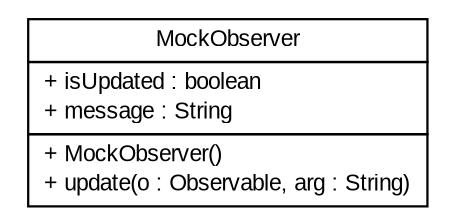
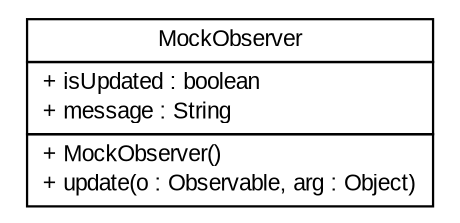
(228, 184) -> (230, 184)
